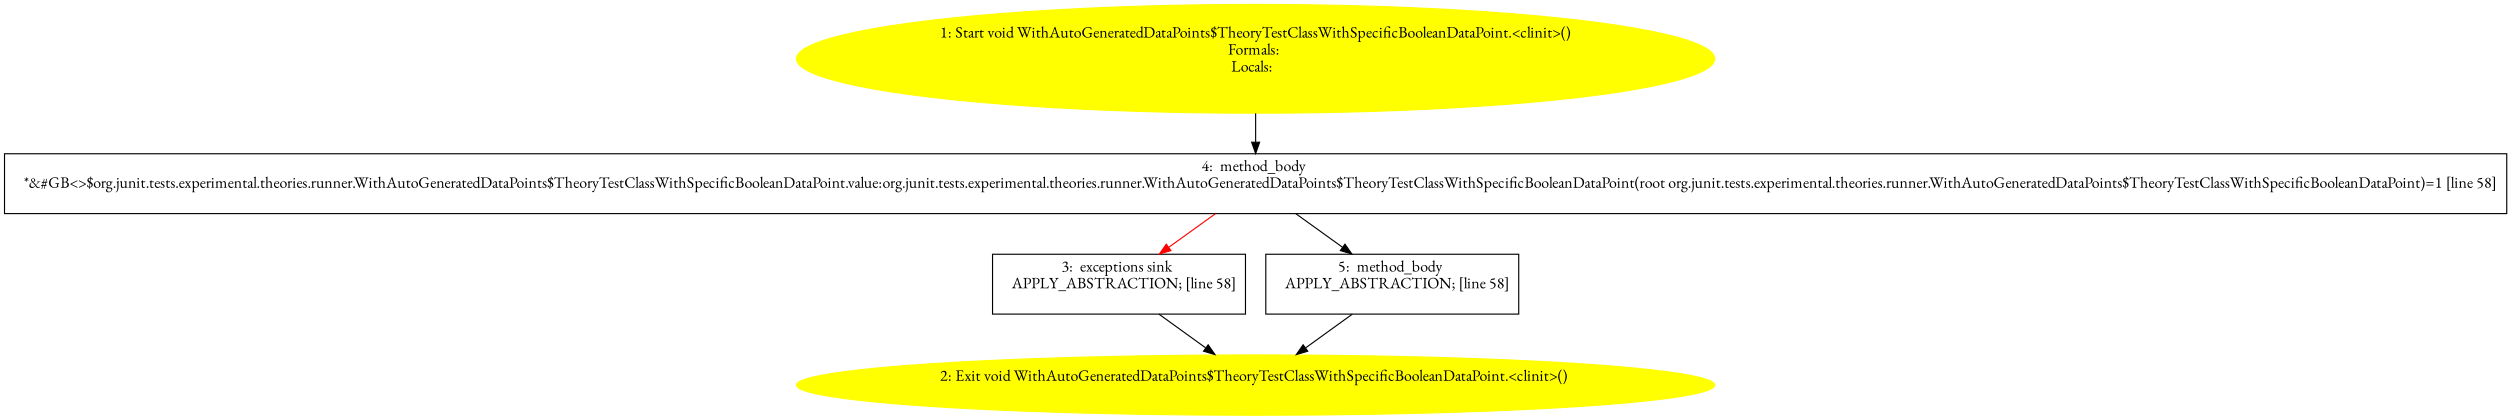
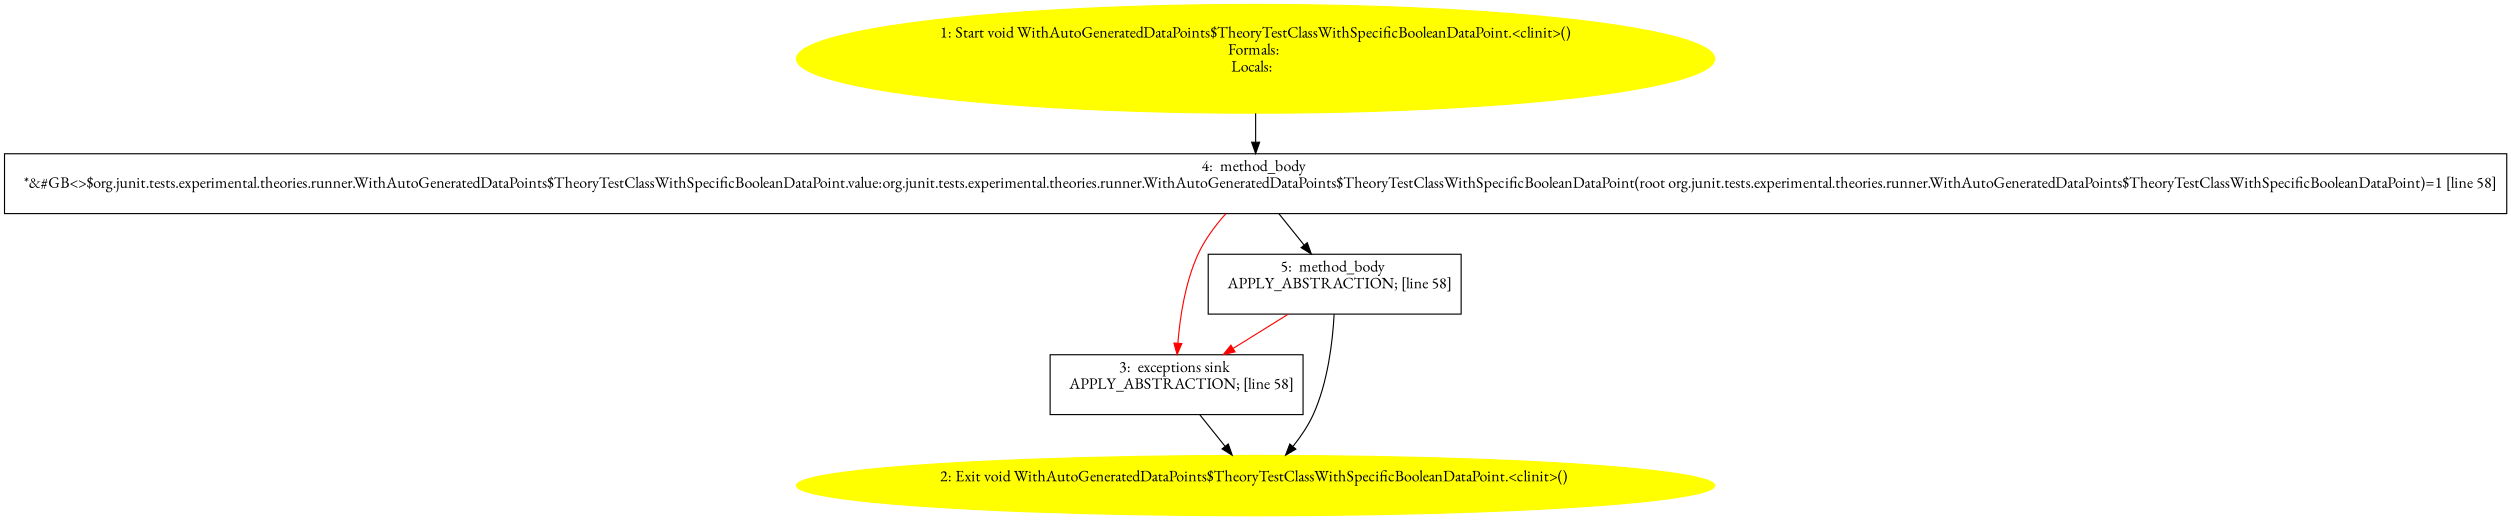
none -> (1261, 331)
